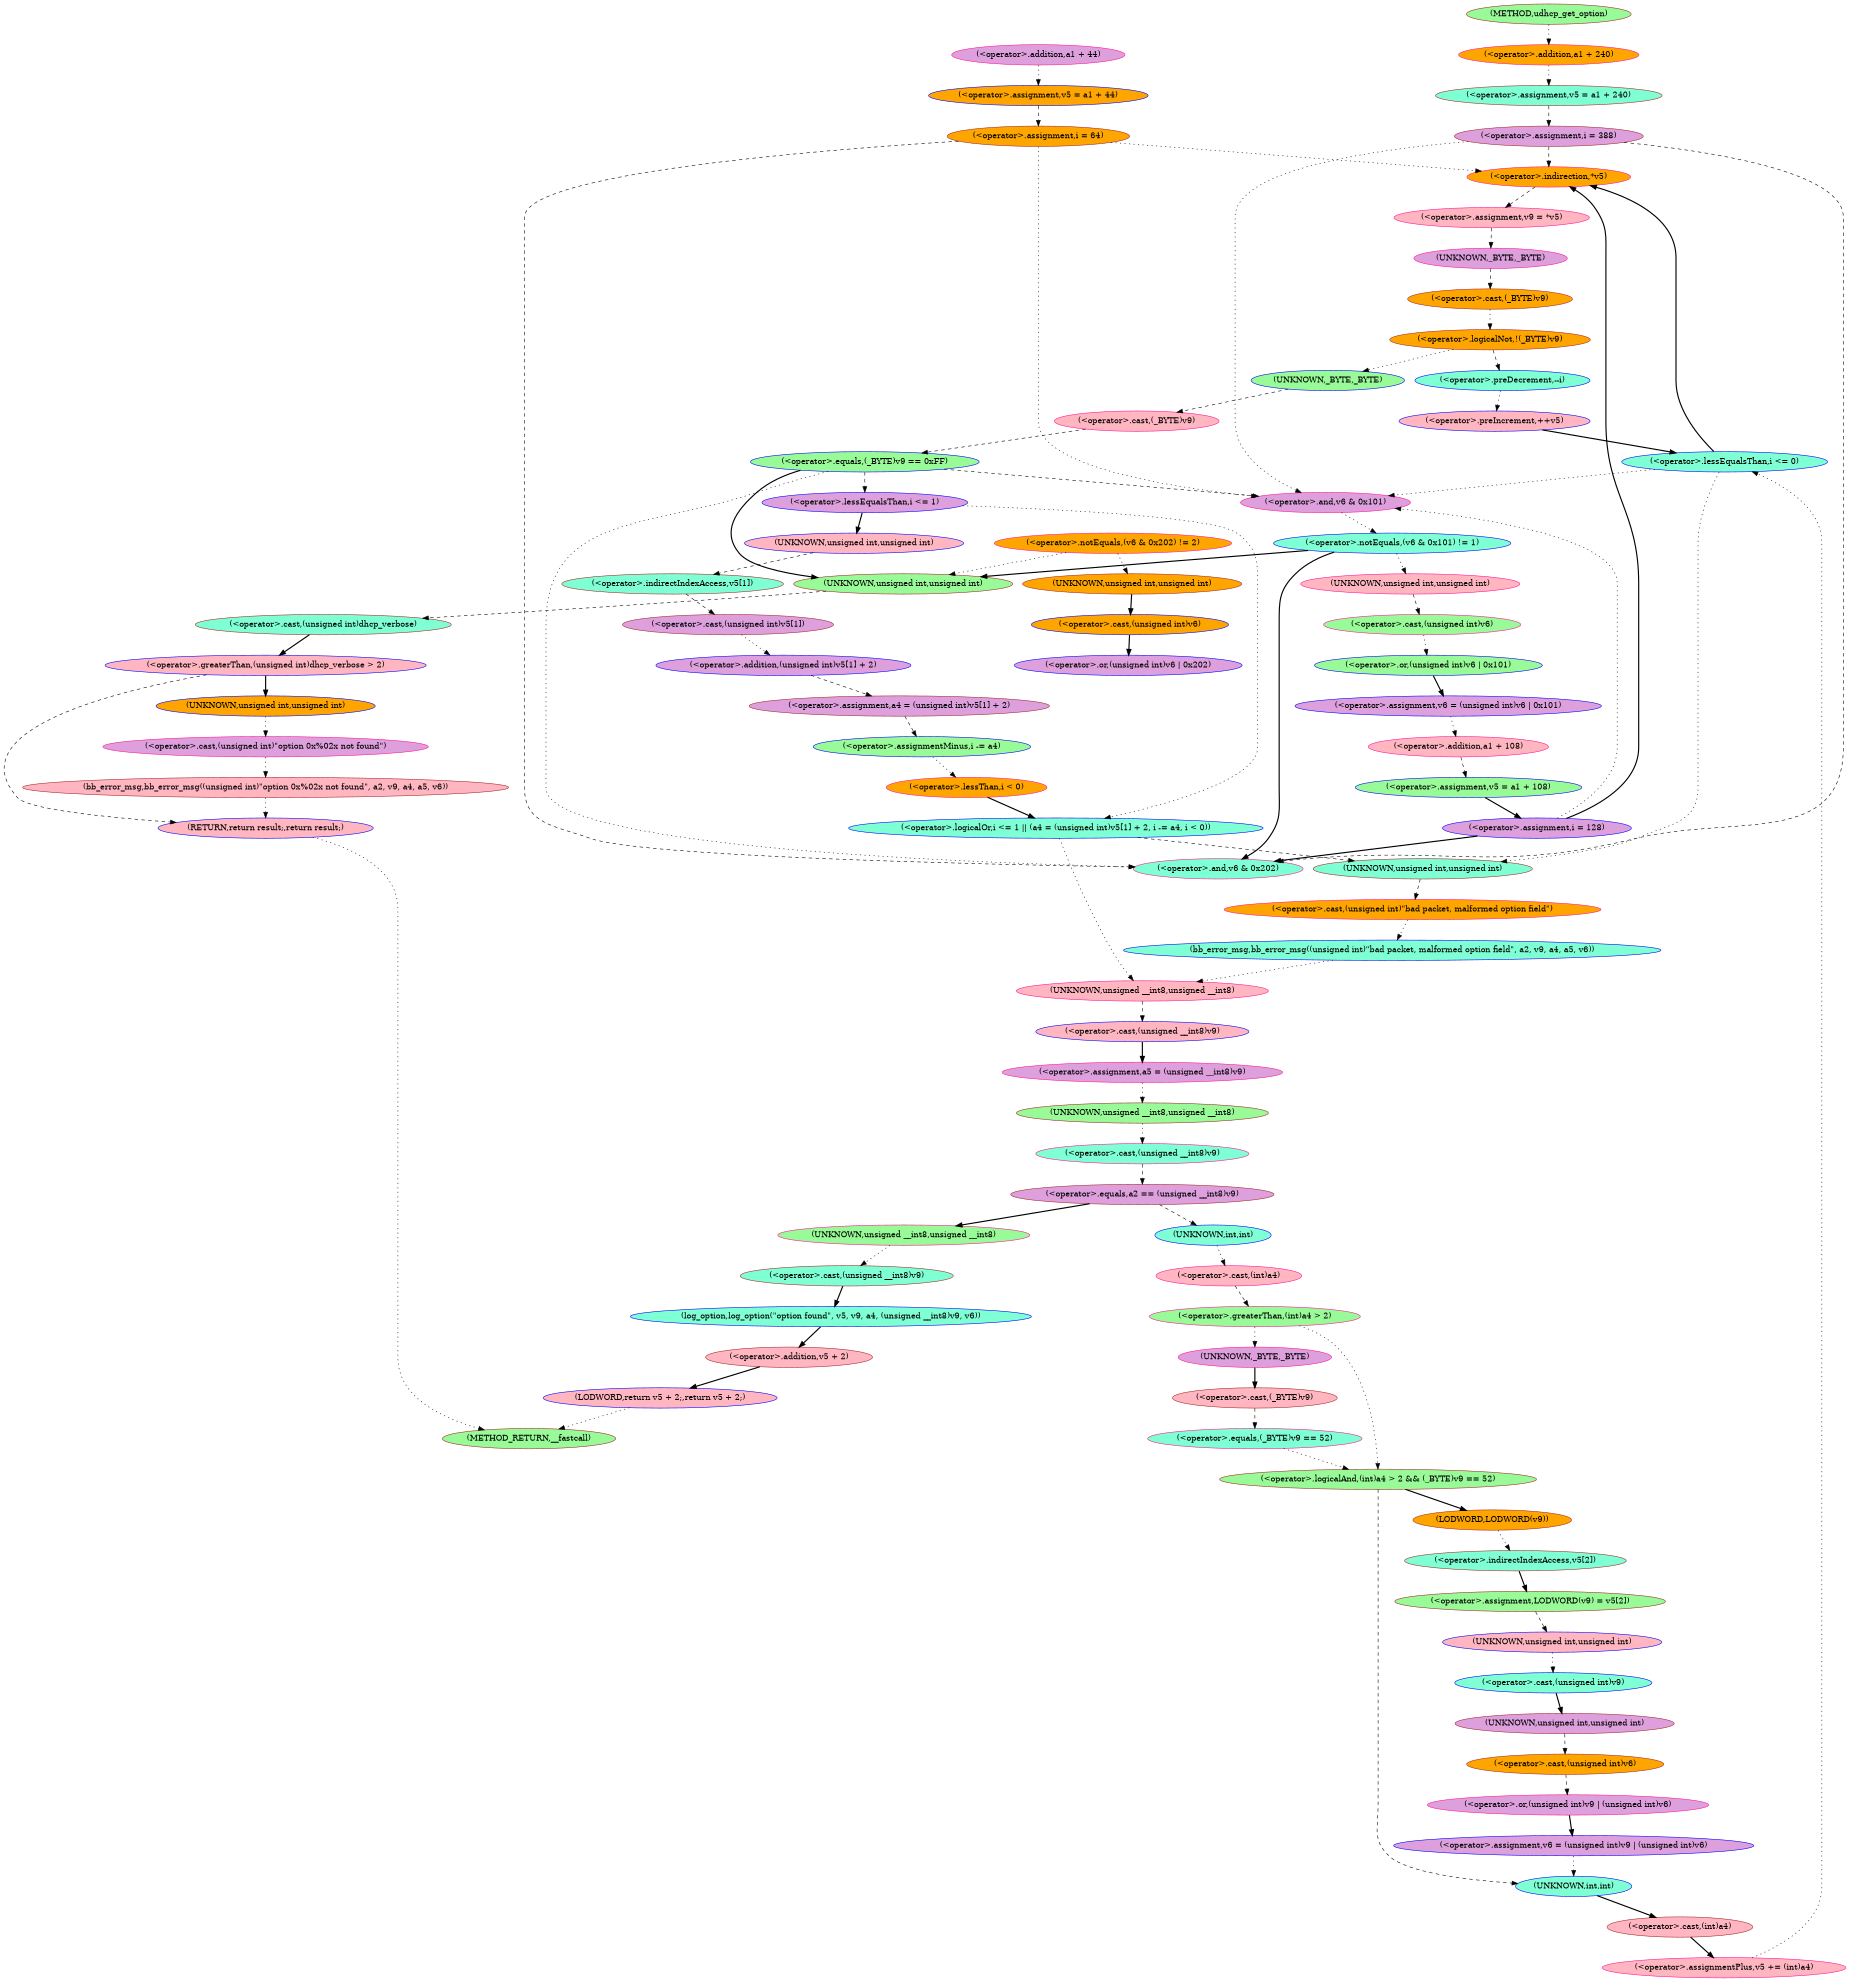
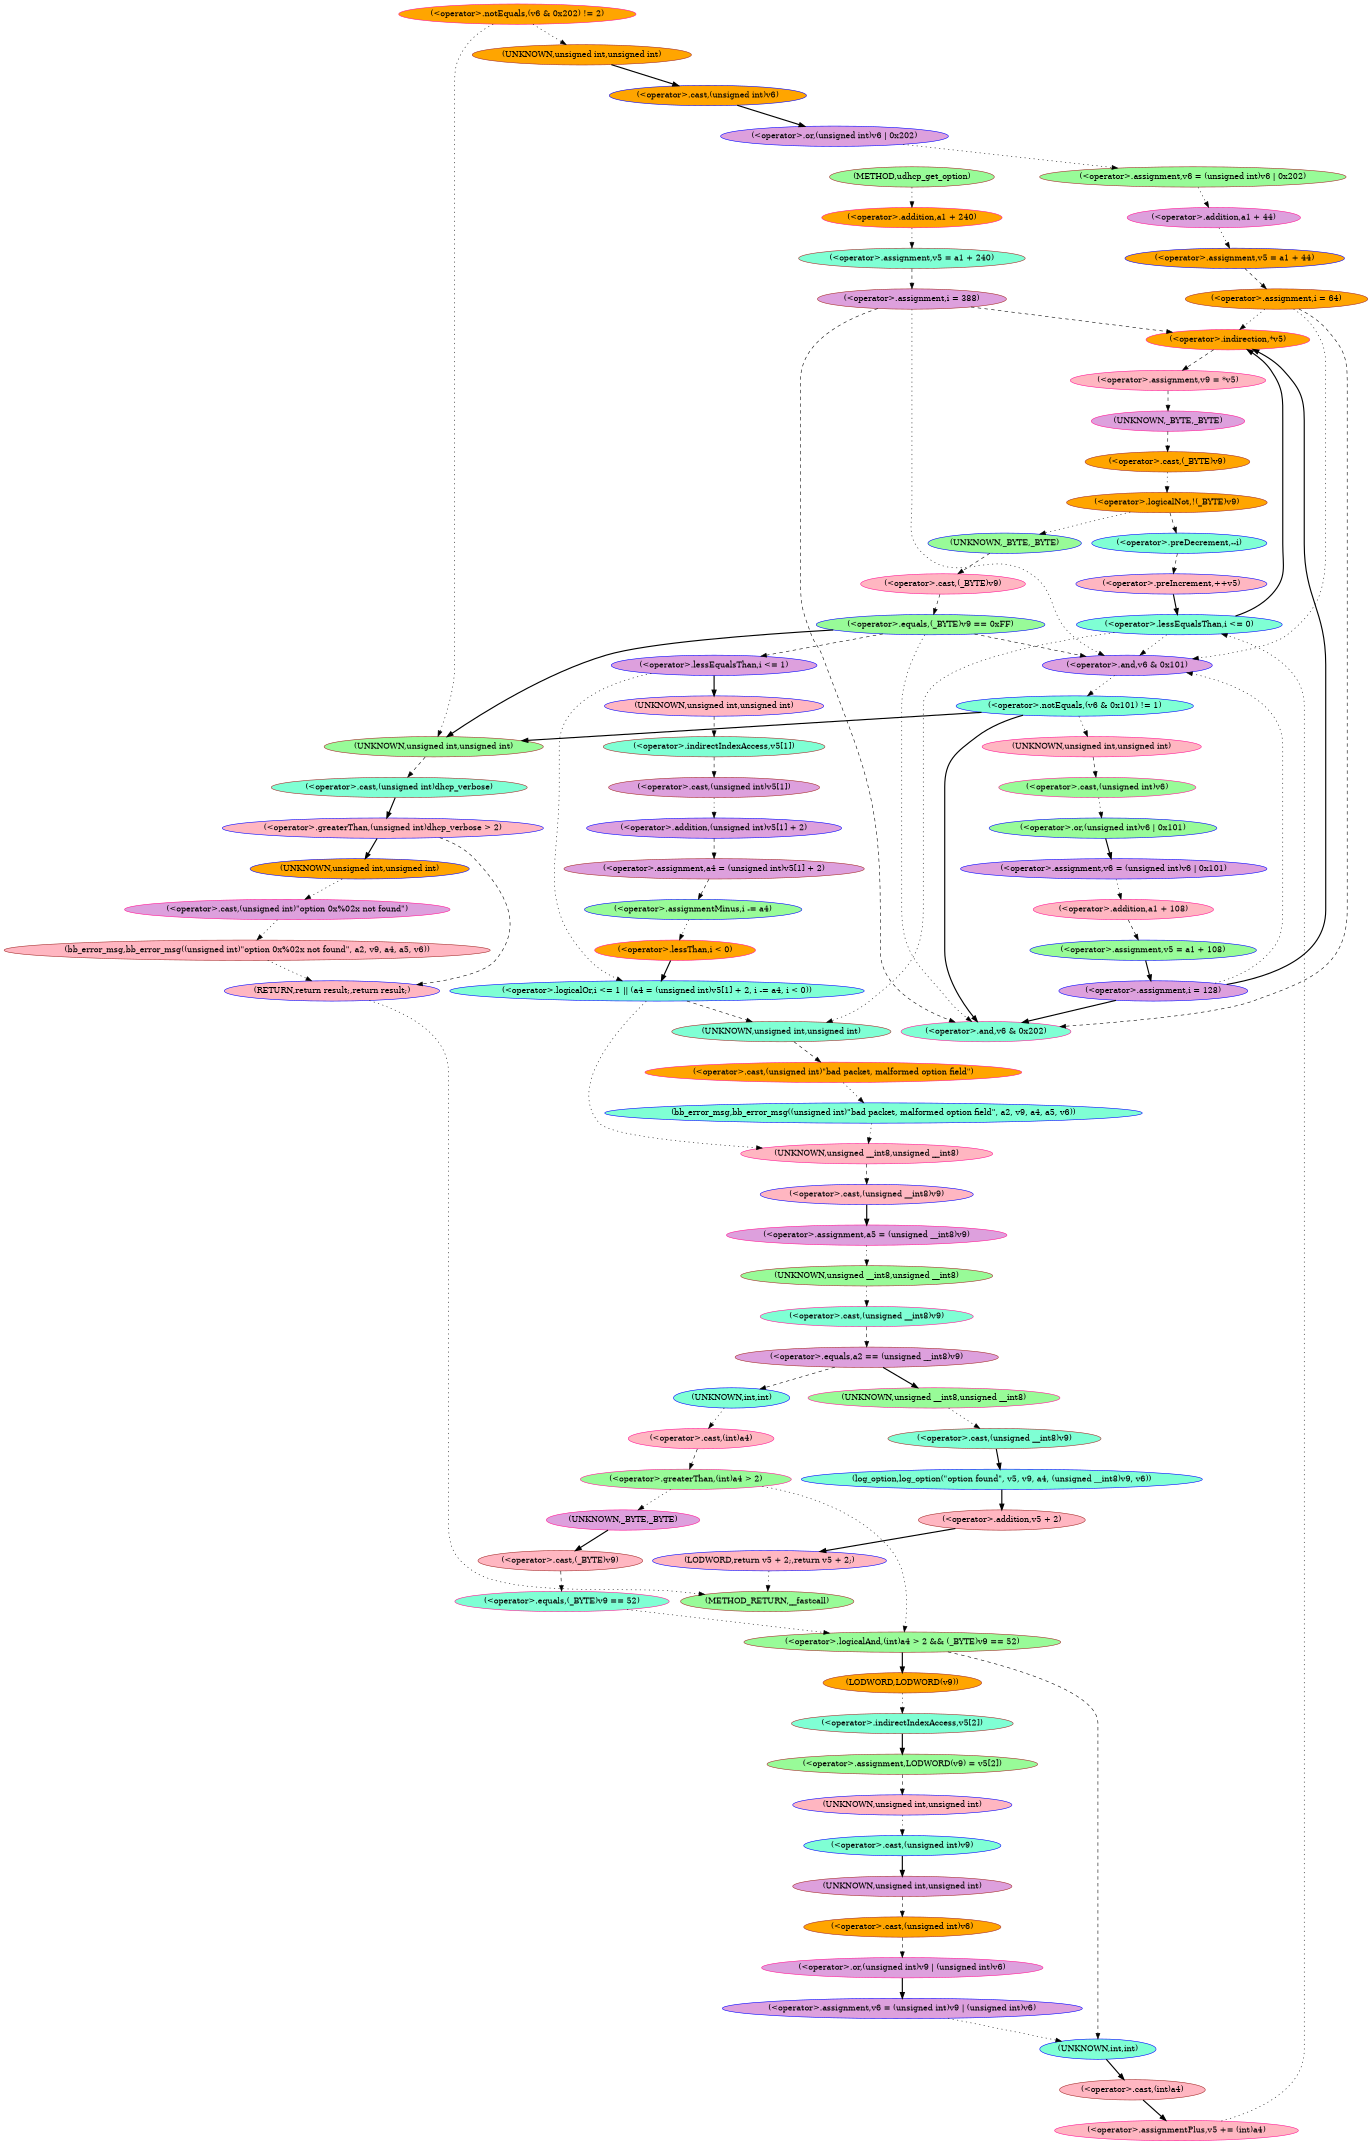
none -> (1193, 177)
(1499, 398) -> (1176, 561)
(1326, 503) -> (1127, 665)
